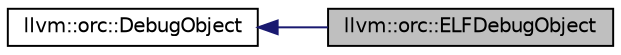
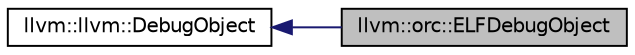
(133, 27) -> (140, 27)
